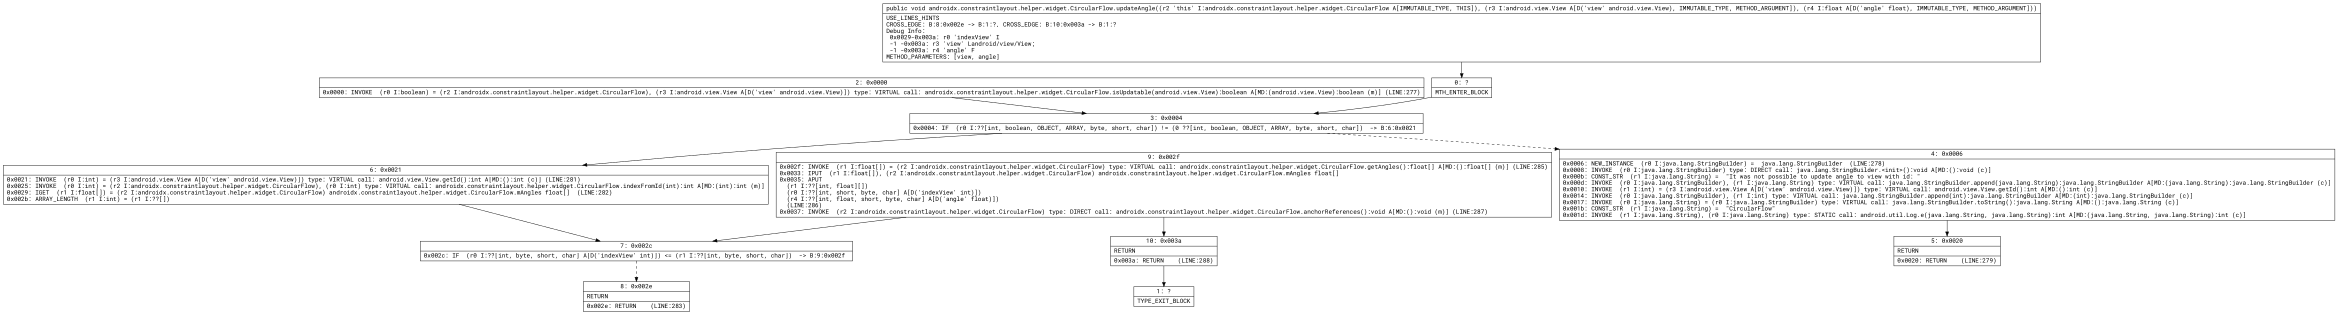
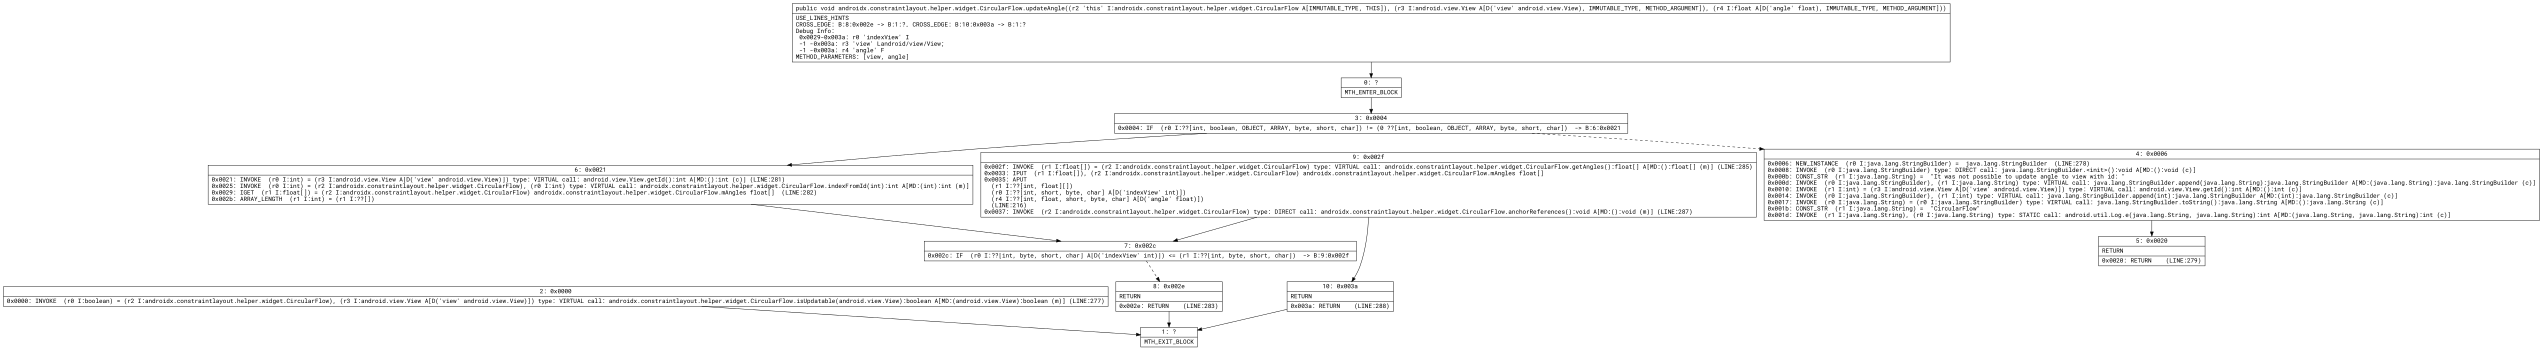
(1017, 105) -> (919, 320)
(801, 206) -> (1006, 206)
(1164, 301) -> (1169, 342)
none -> (1169, 317)
